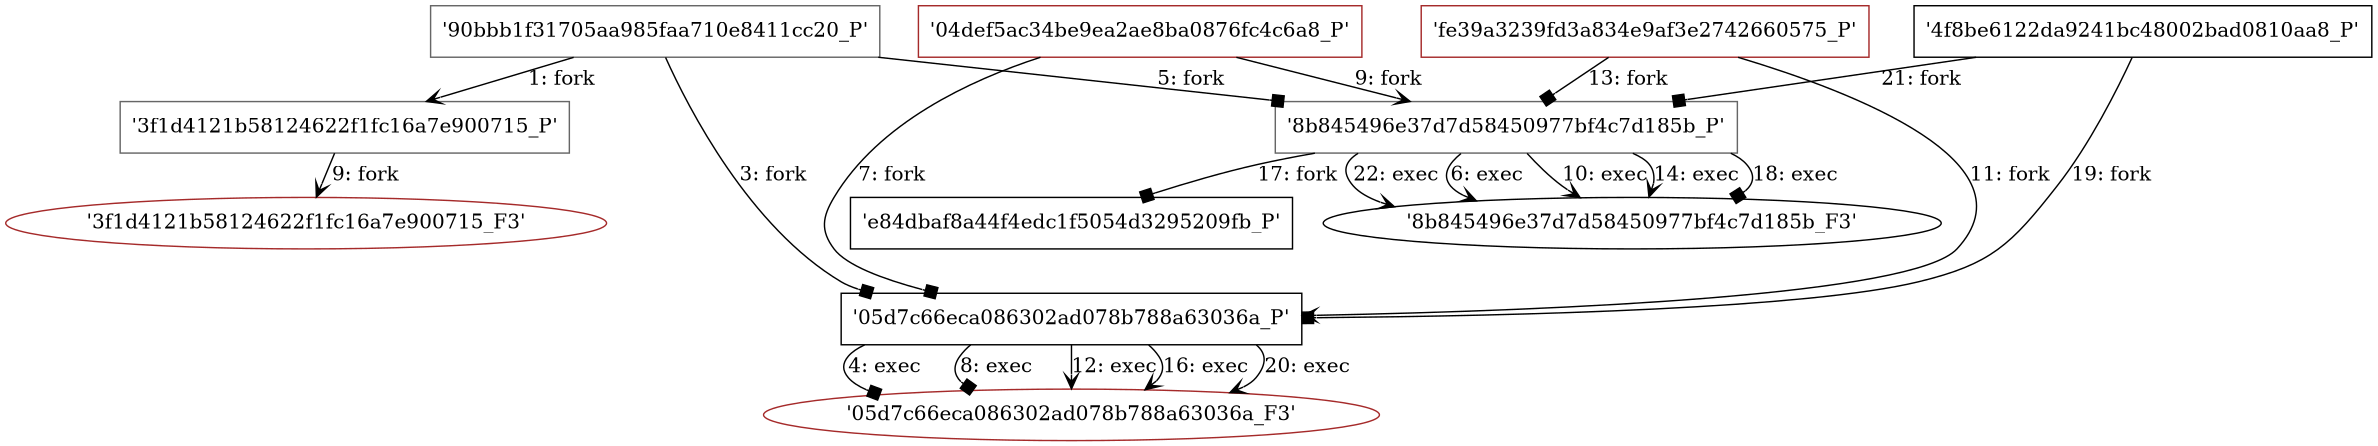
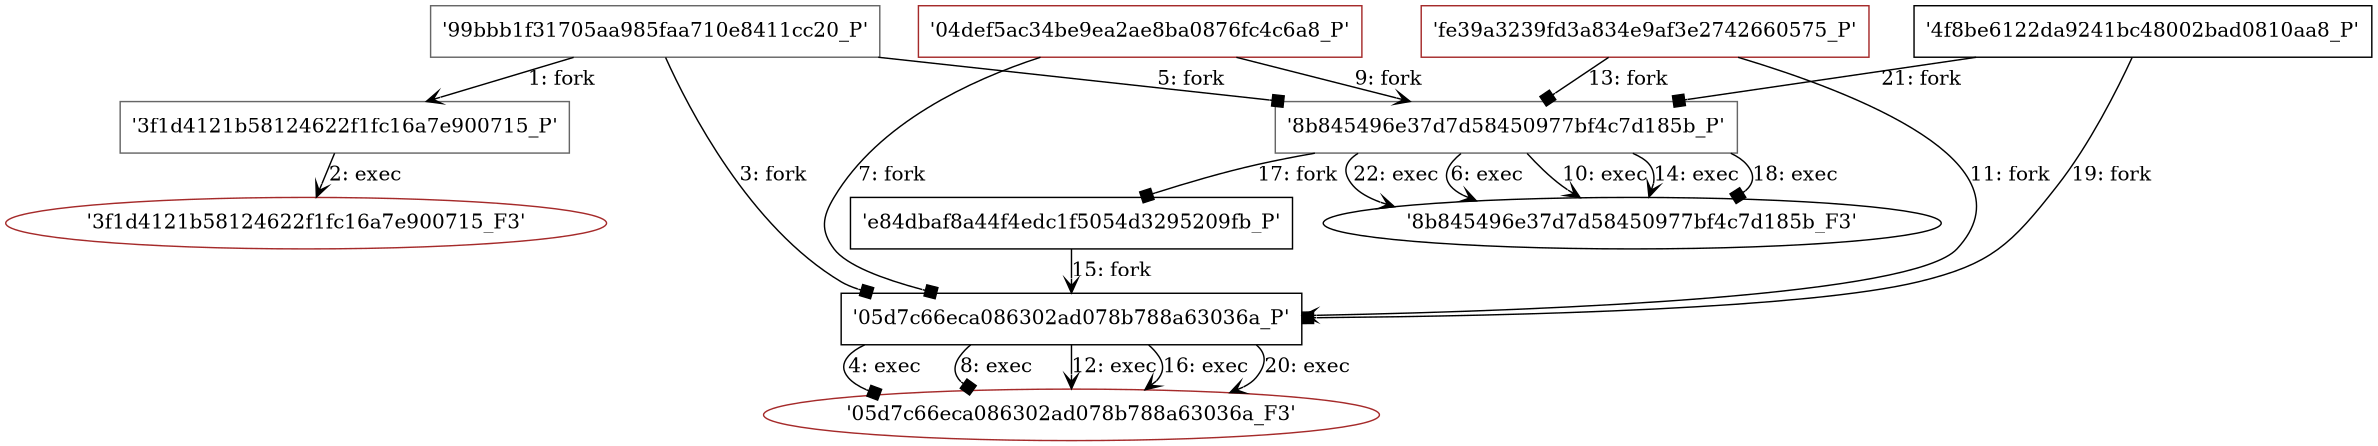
(655, 31) -> (655, 31)
(366, 175) -> (366, 175)
none -> (1071, 264)
